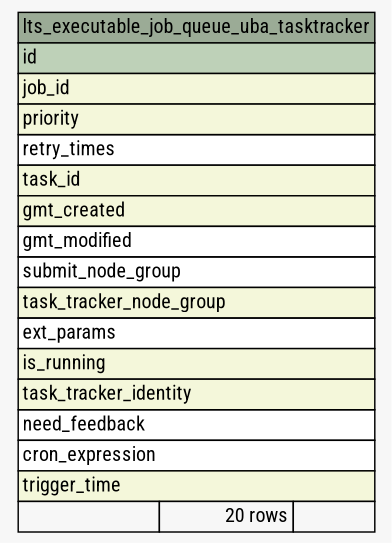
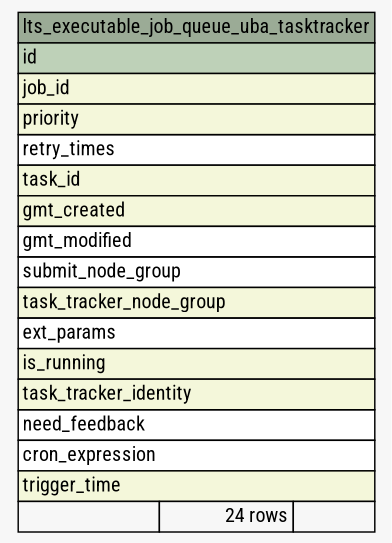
(257, 516) -> (257, 516)
